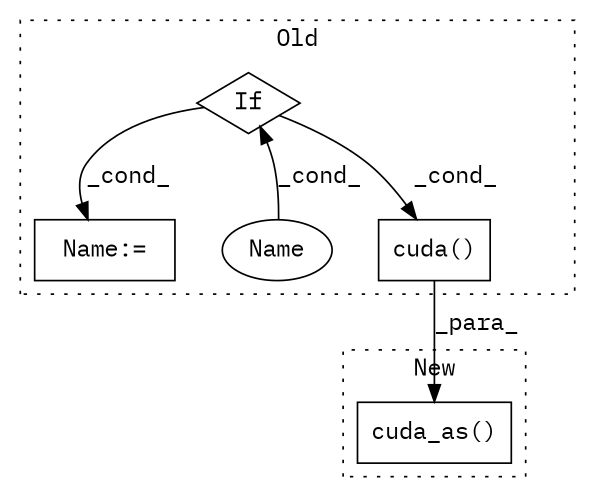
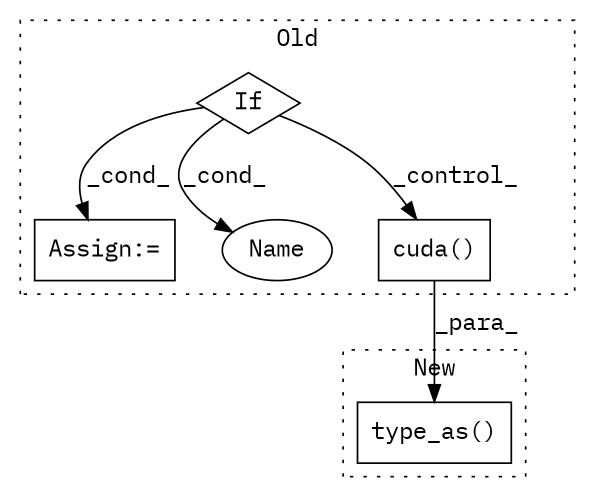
(456, 177) -> (456, 177)
(277, 180) -> (179, 170)
(105, 250) -> (105, 250)
(434, 433) -> (434, 433)
